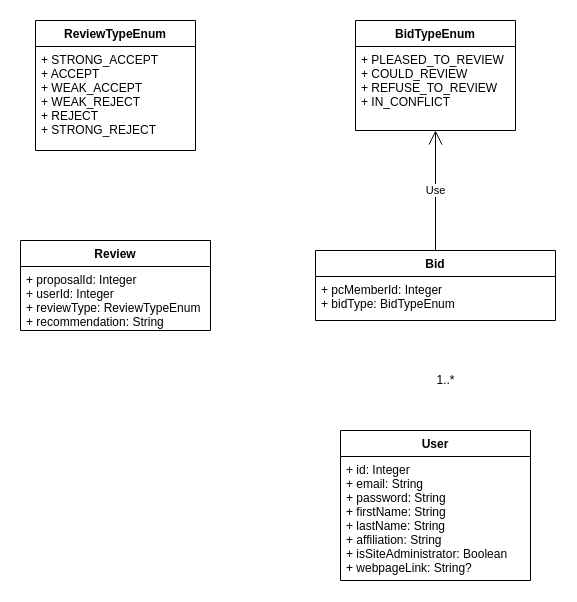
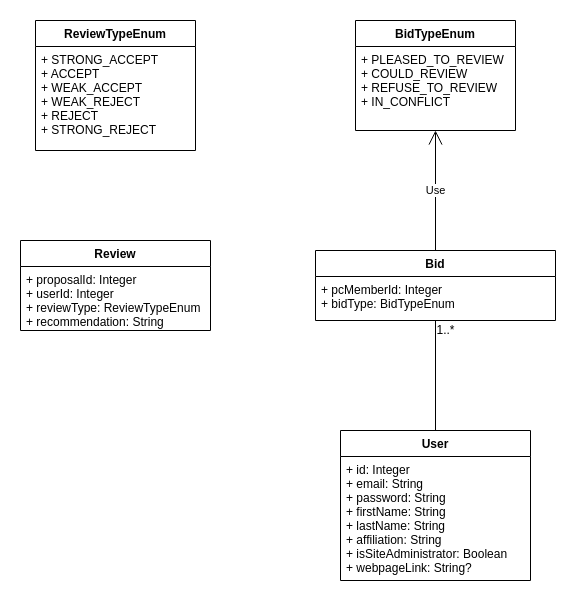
none -> (436, 377)
(446, 381) -> (446, 331)
